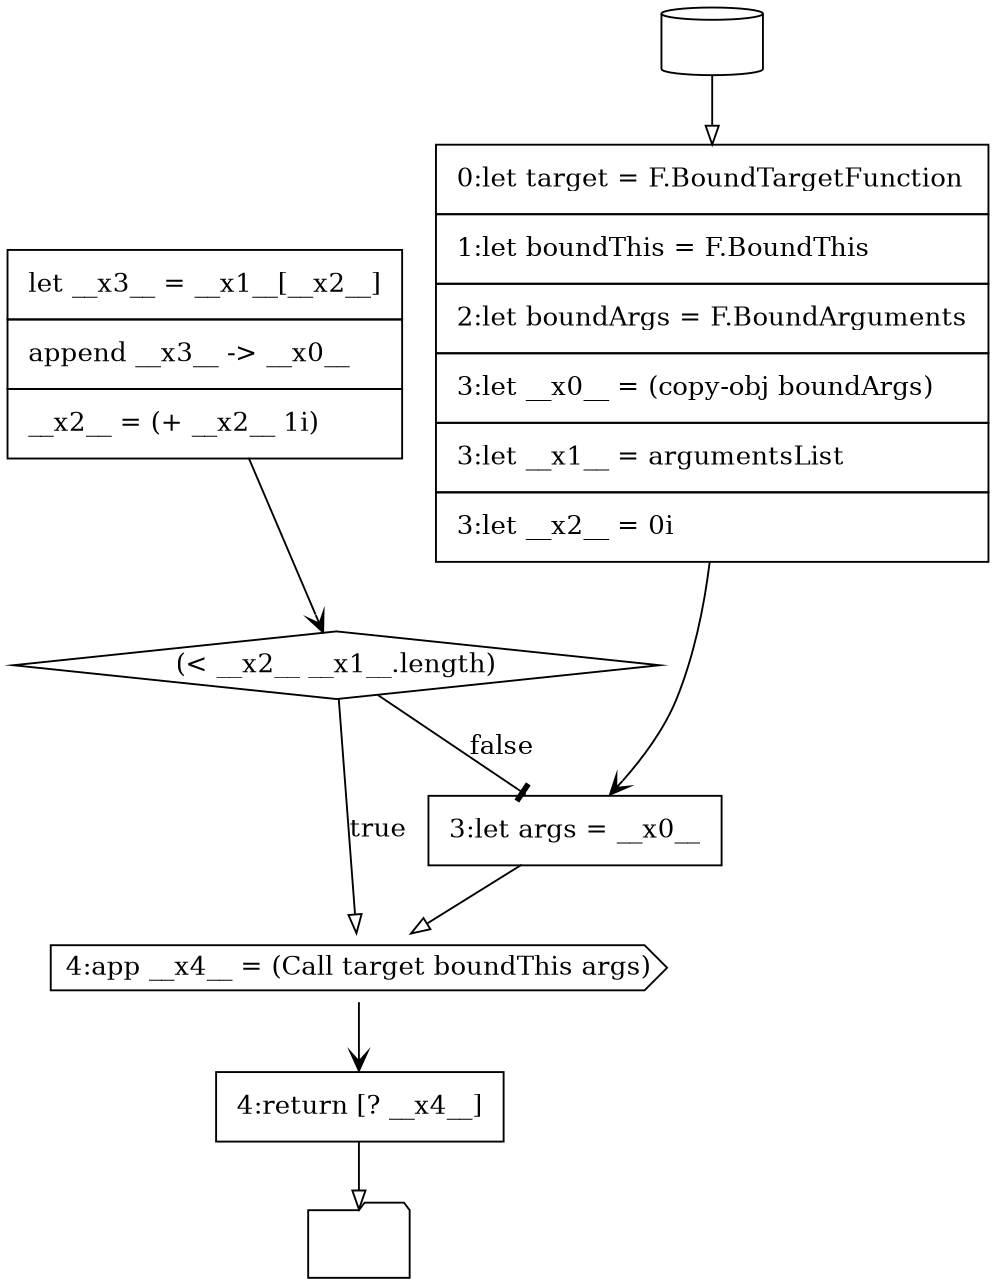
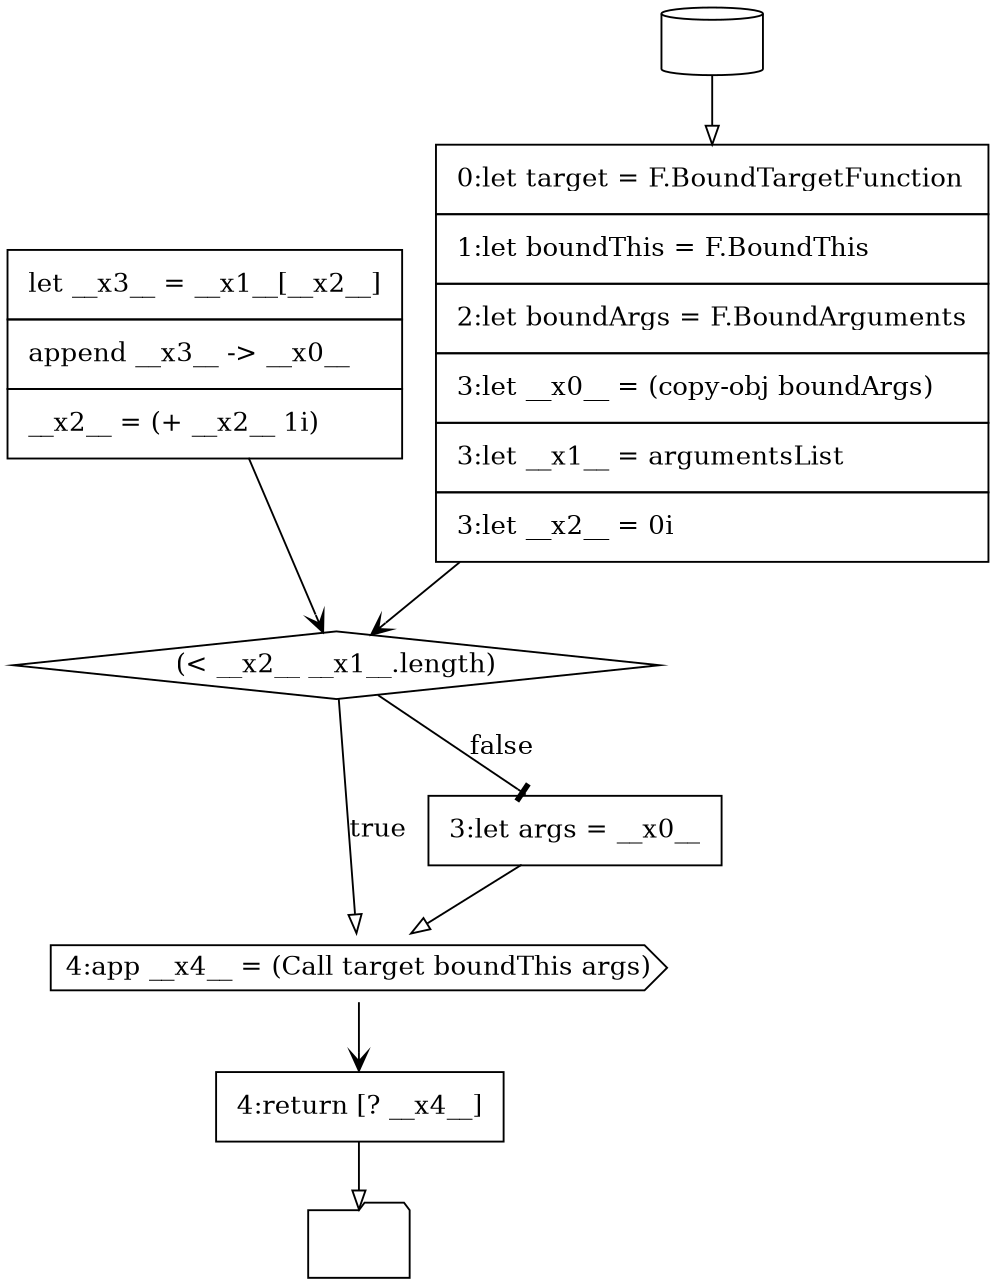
(684, 679) -> (423, 592)
